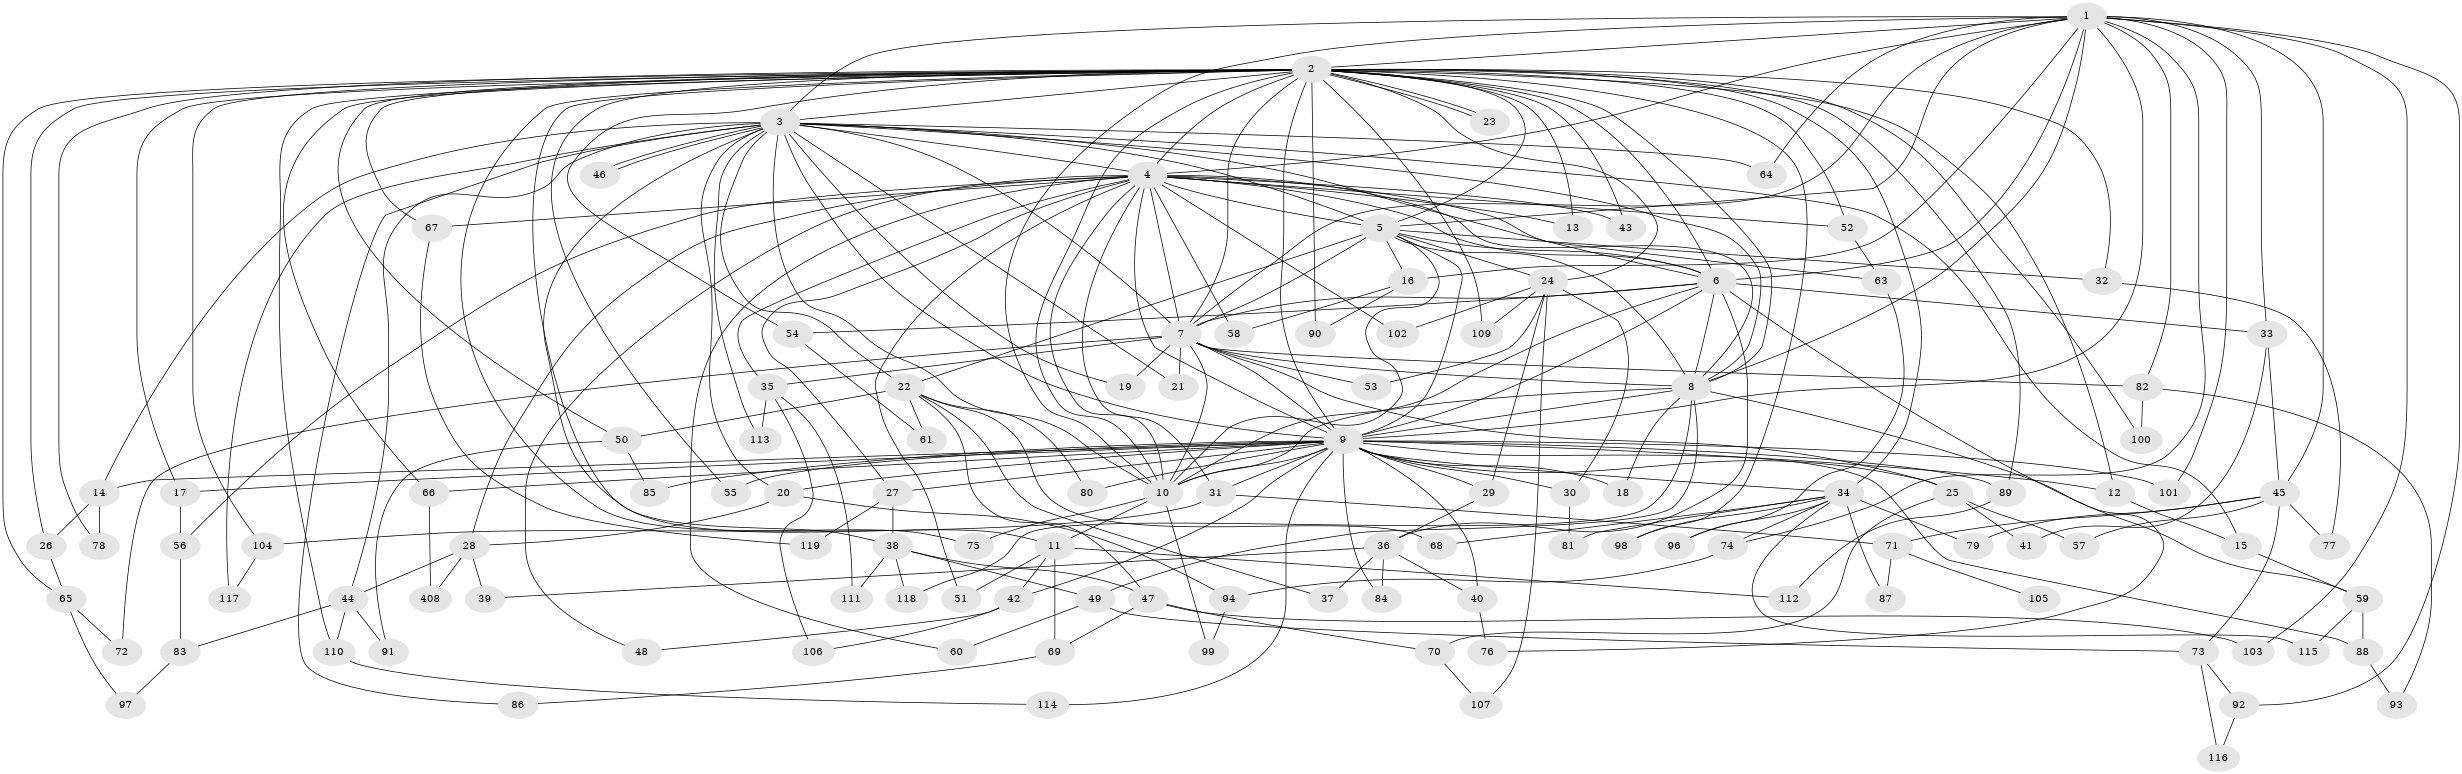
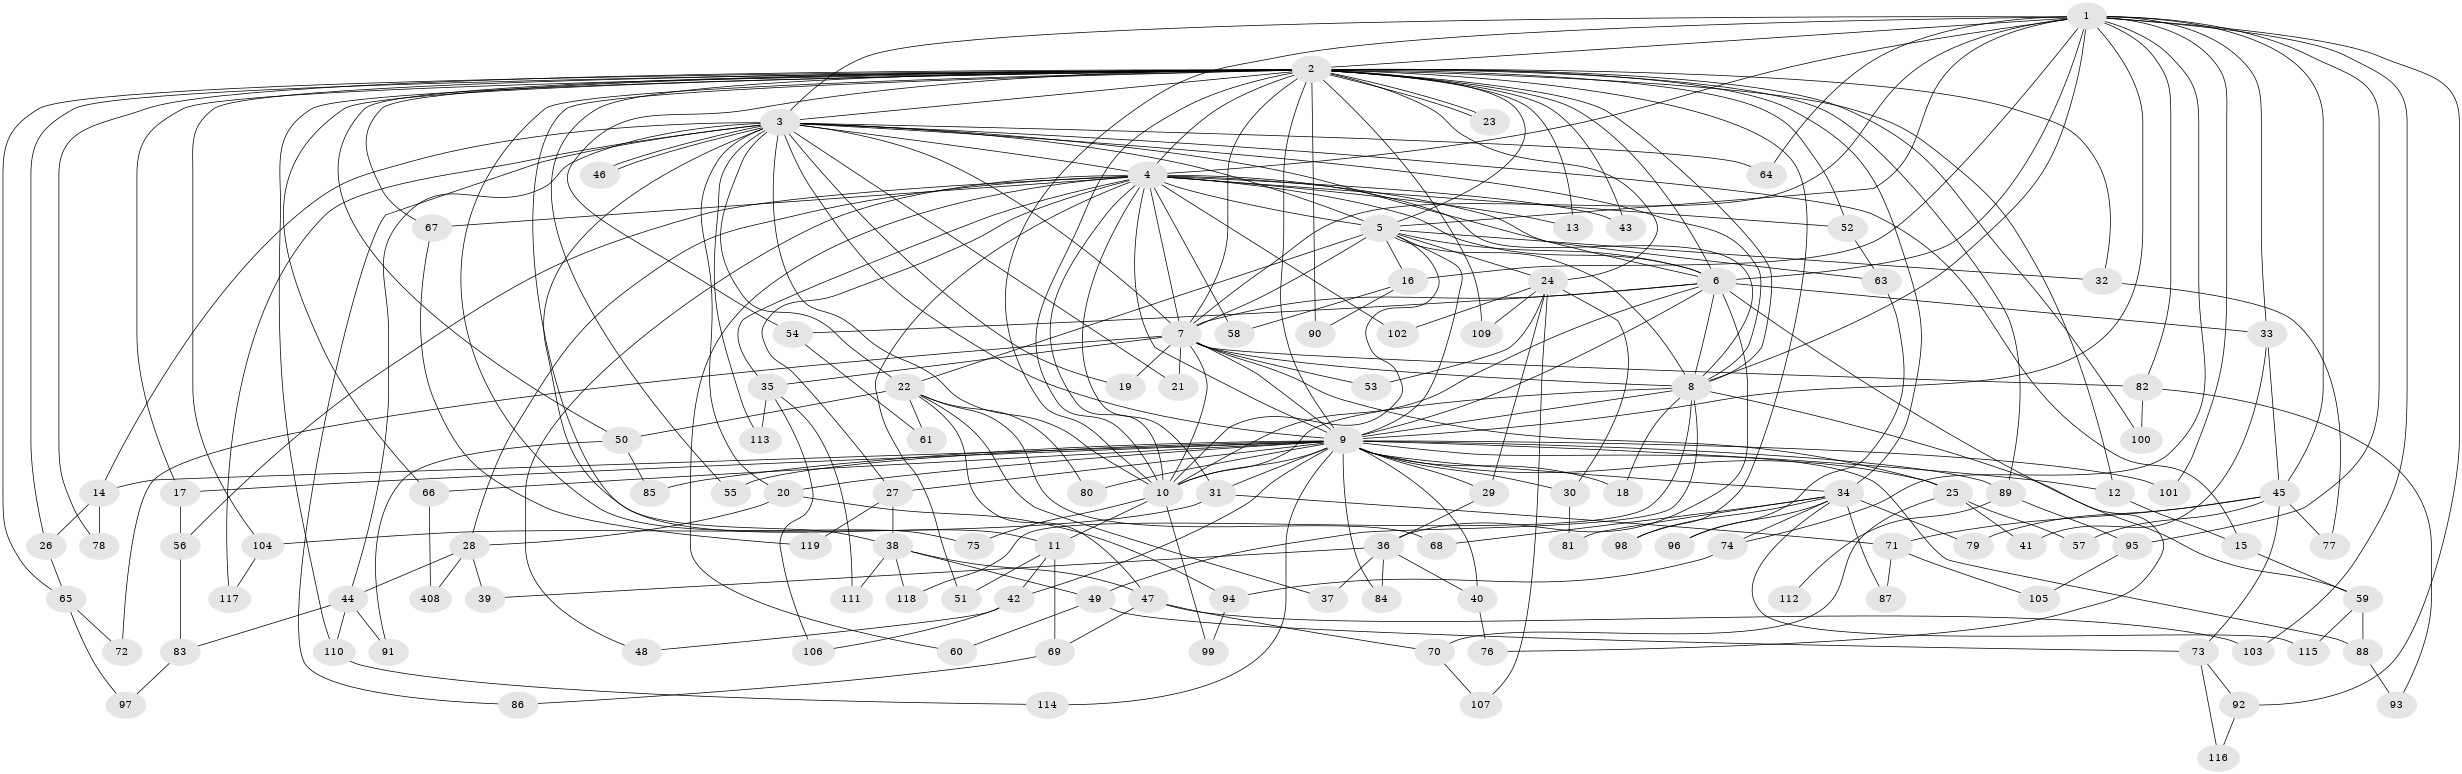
none -> (2133, 546)
(1404, 571) -> none
